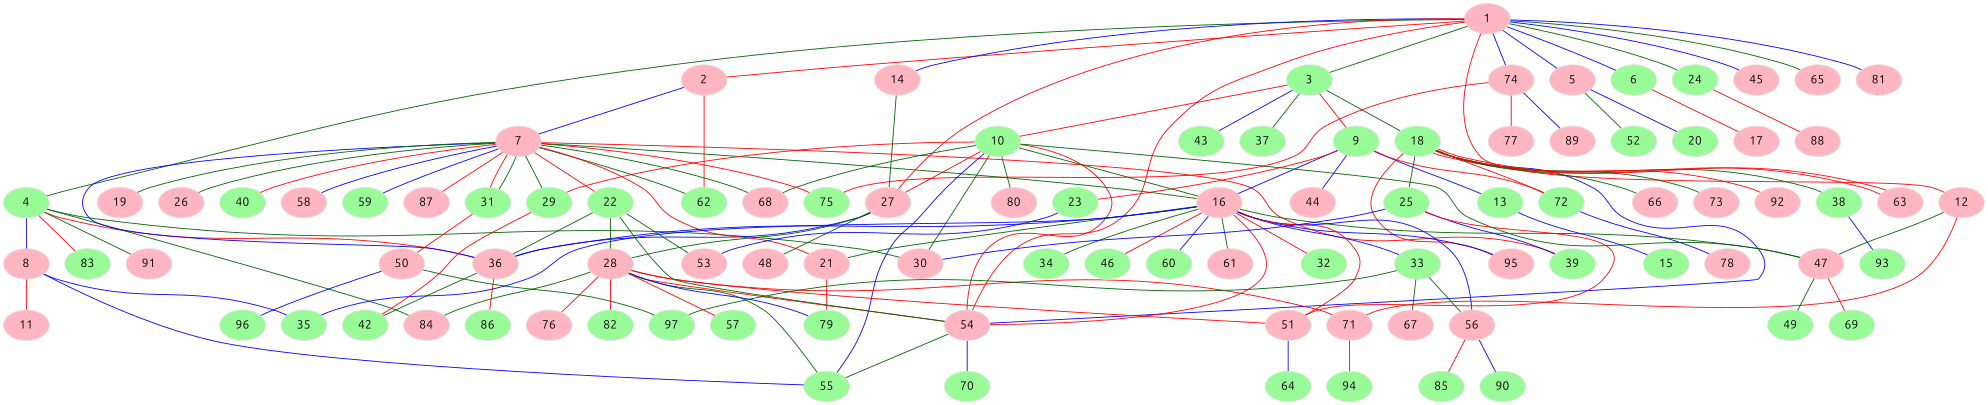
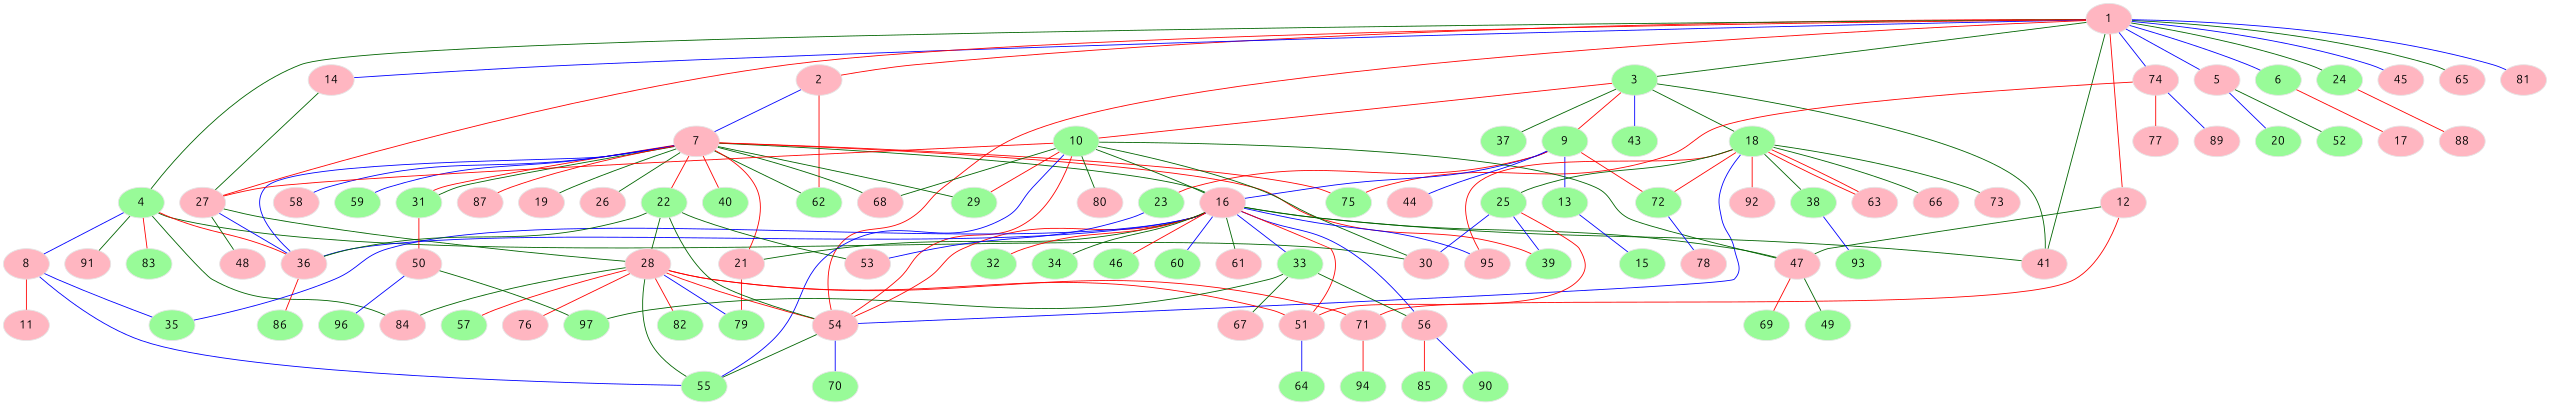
none -> (2044, 264)
(365, 325) -> none
